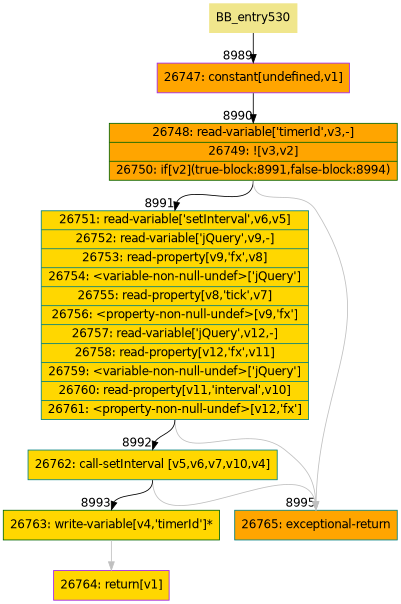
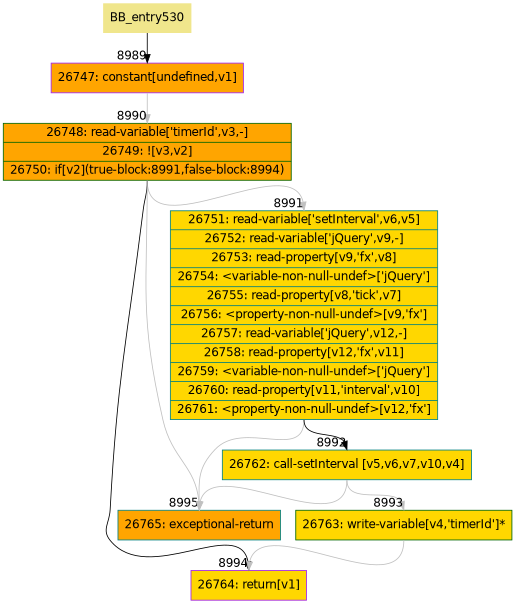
(253, 104) -> (147, 104)
(218, 196) -> (222, 197)
none -> (115, 436)
(136, 494) -> (371, 495)
